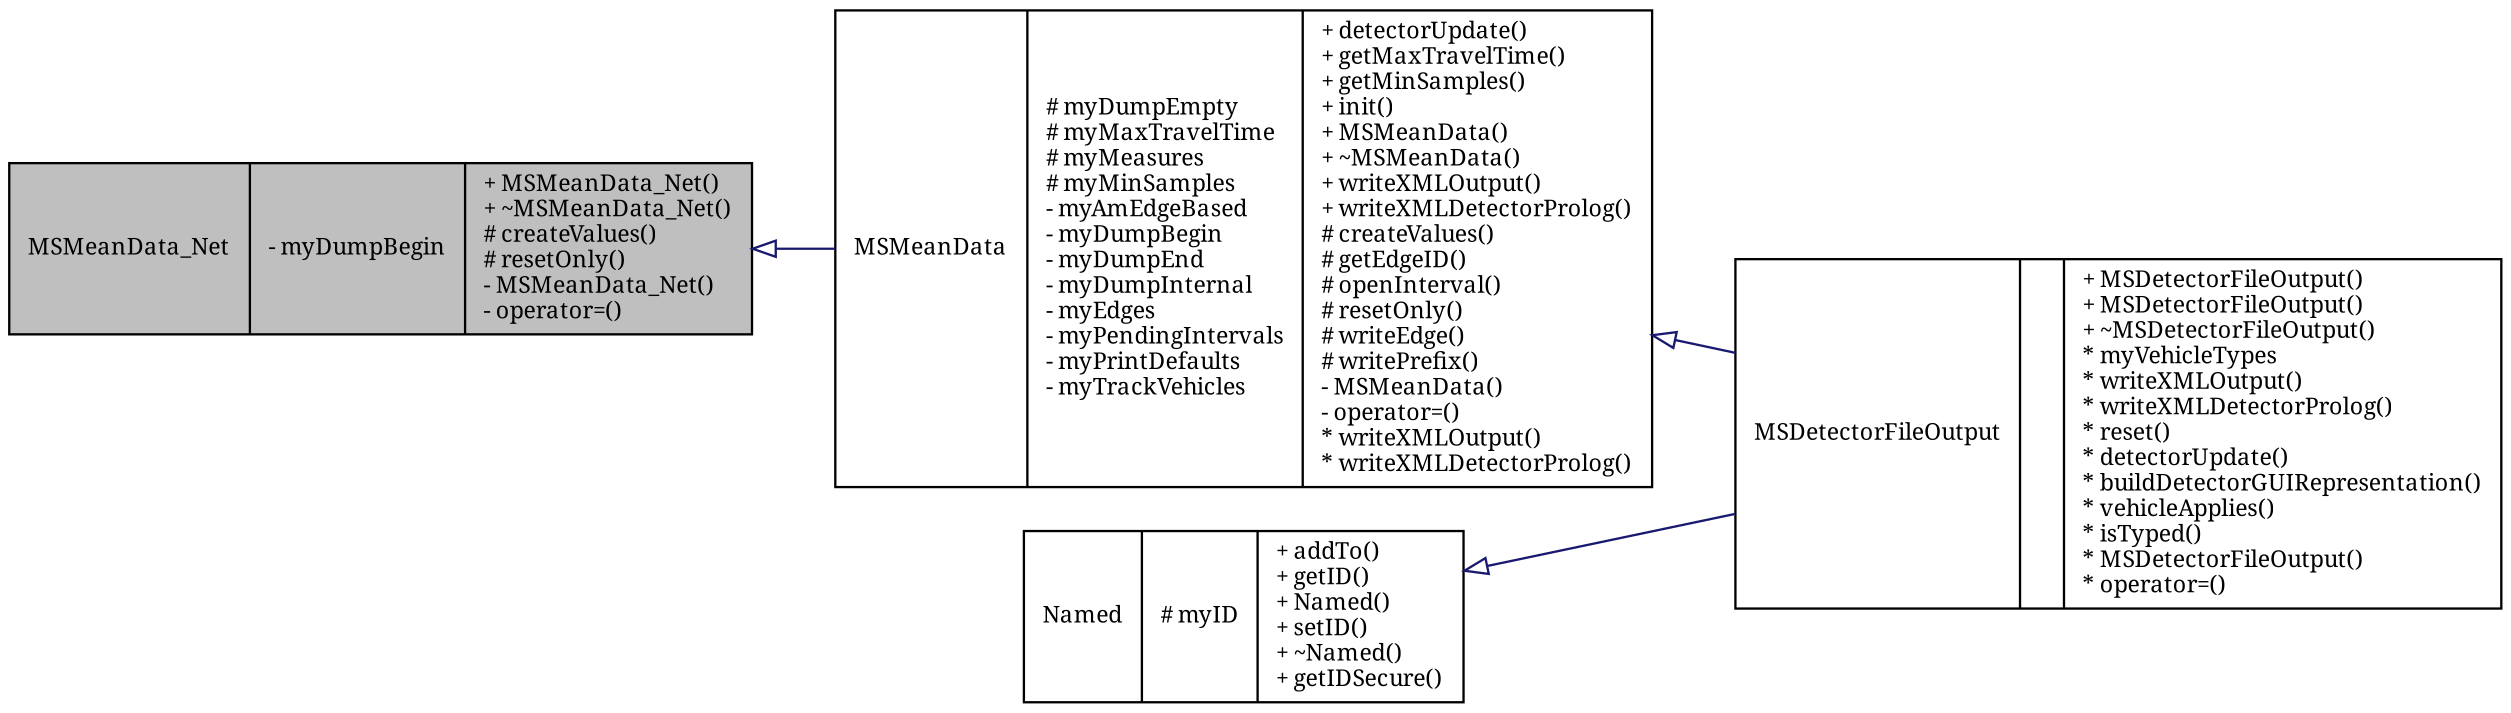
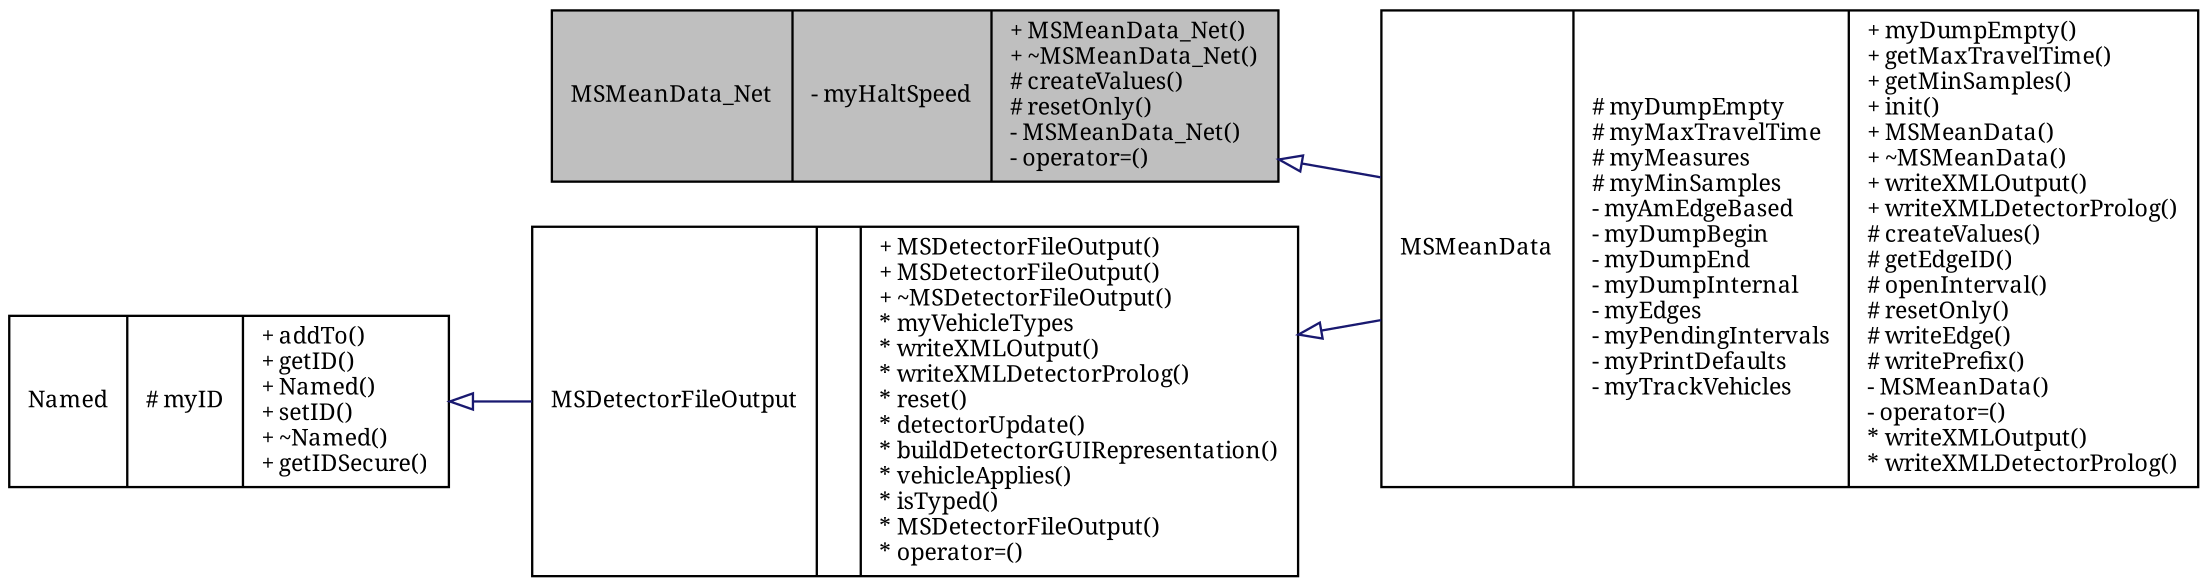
(1425, 31) -> (1973, 31)
(357, 248) -> (892, 95)
(1705, 346) -> (1351, 325)
